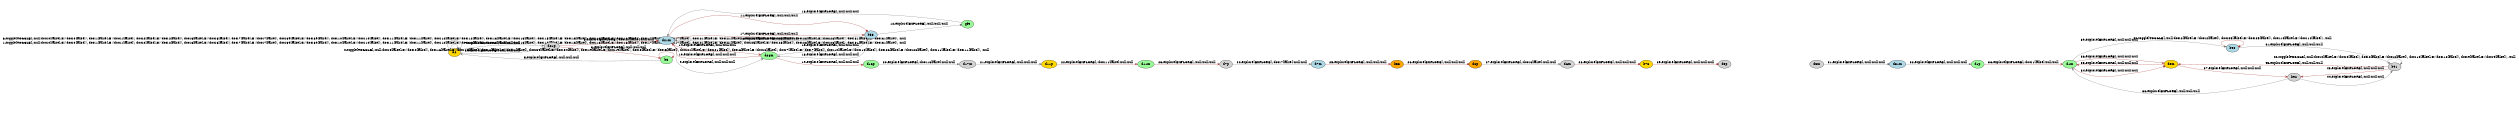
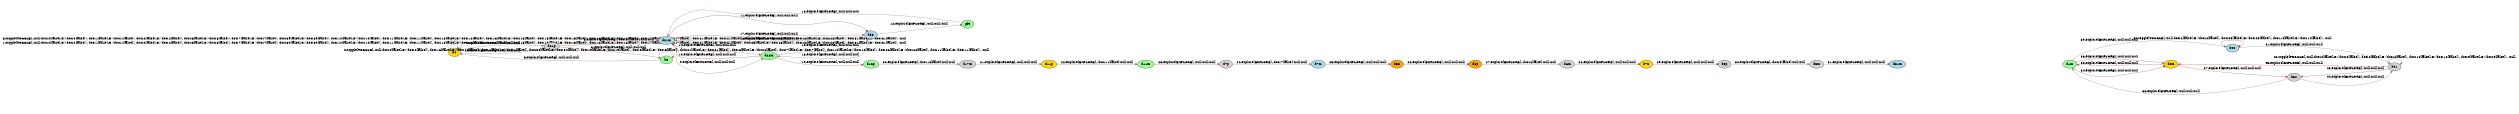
none -> (1769, 64)
(1978, 64) -> none
(2294, 77) -> (2294, 77)
